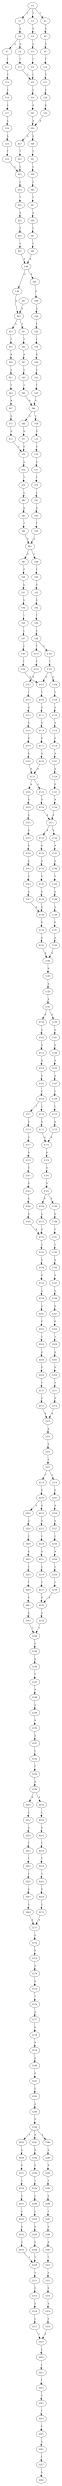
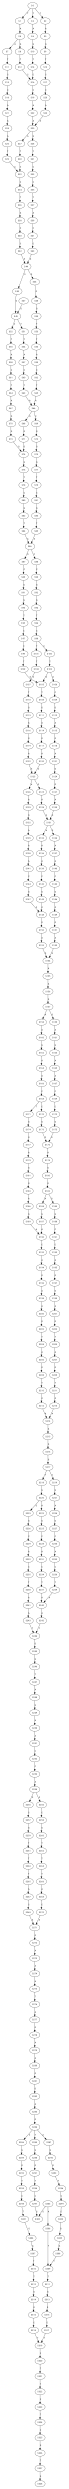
(22, 2226) -> (42, 2210)
